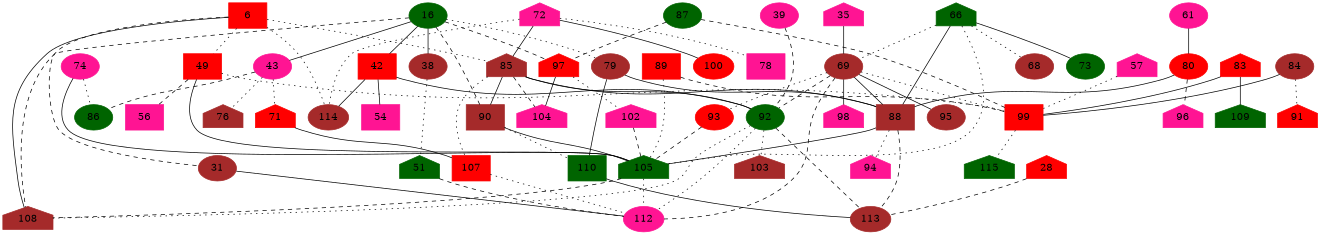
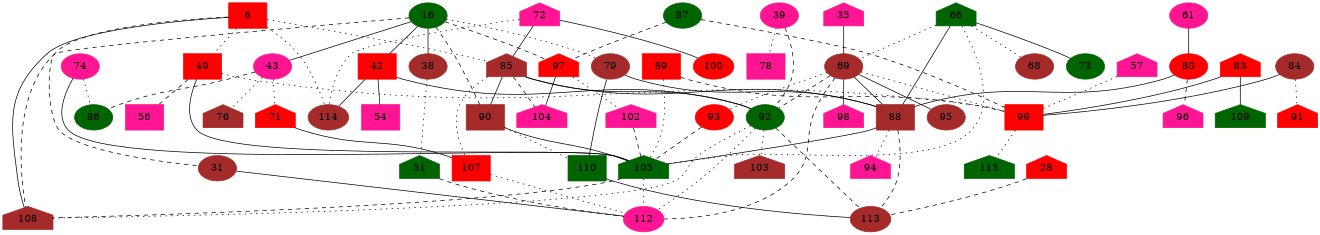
(654, 32) -> (773, 41)
